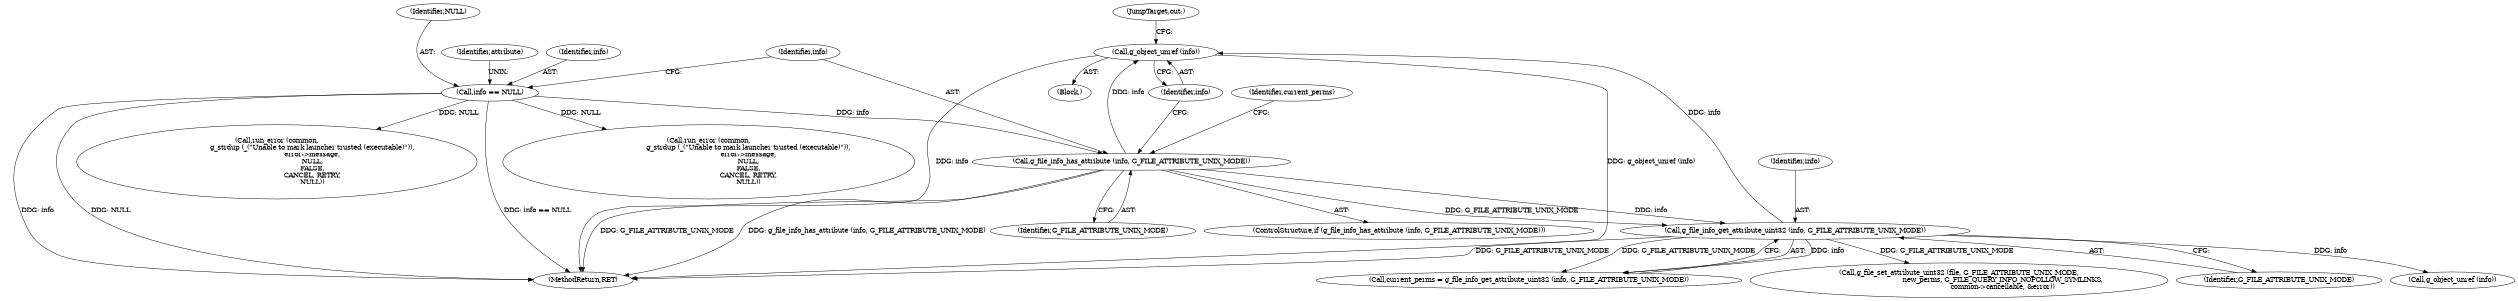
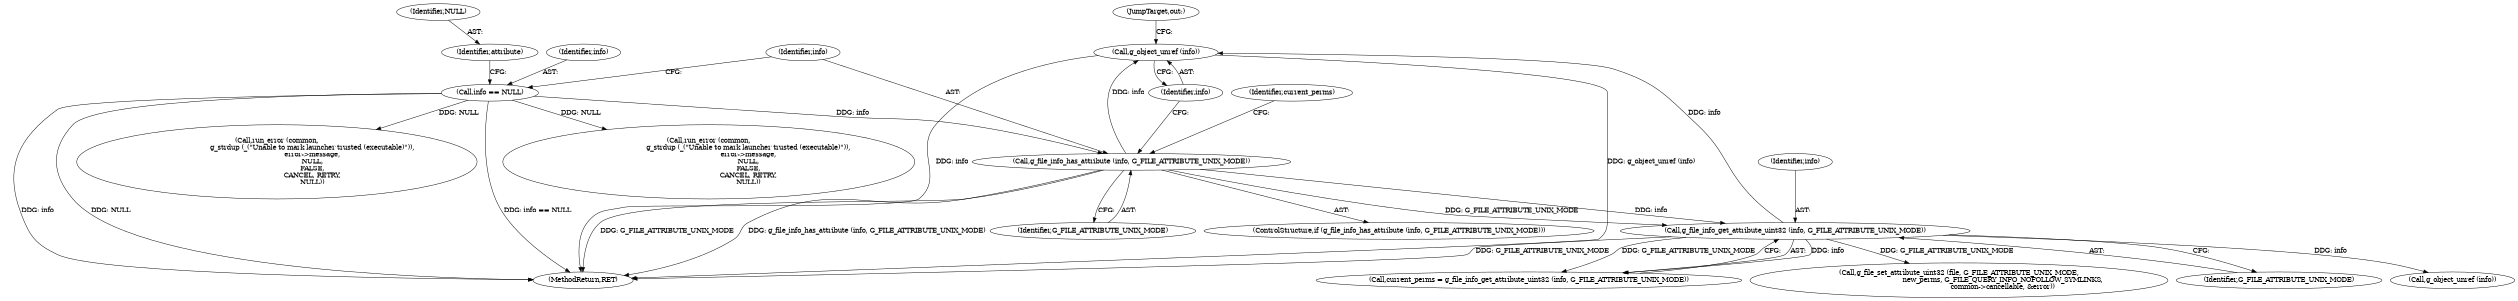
(419, 60) -> (462, 31)
(499, 73) -> (499, 73)
(1070, 93) -> none
